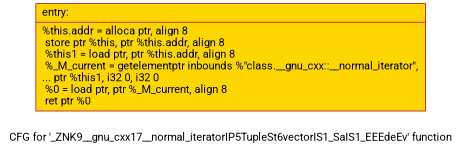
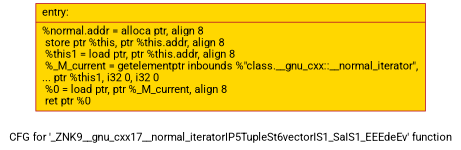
(115, 31) -> (123, 31)
